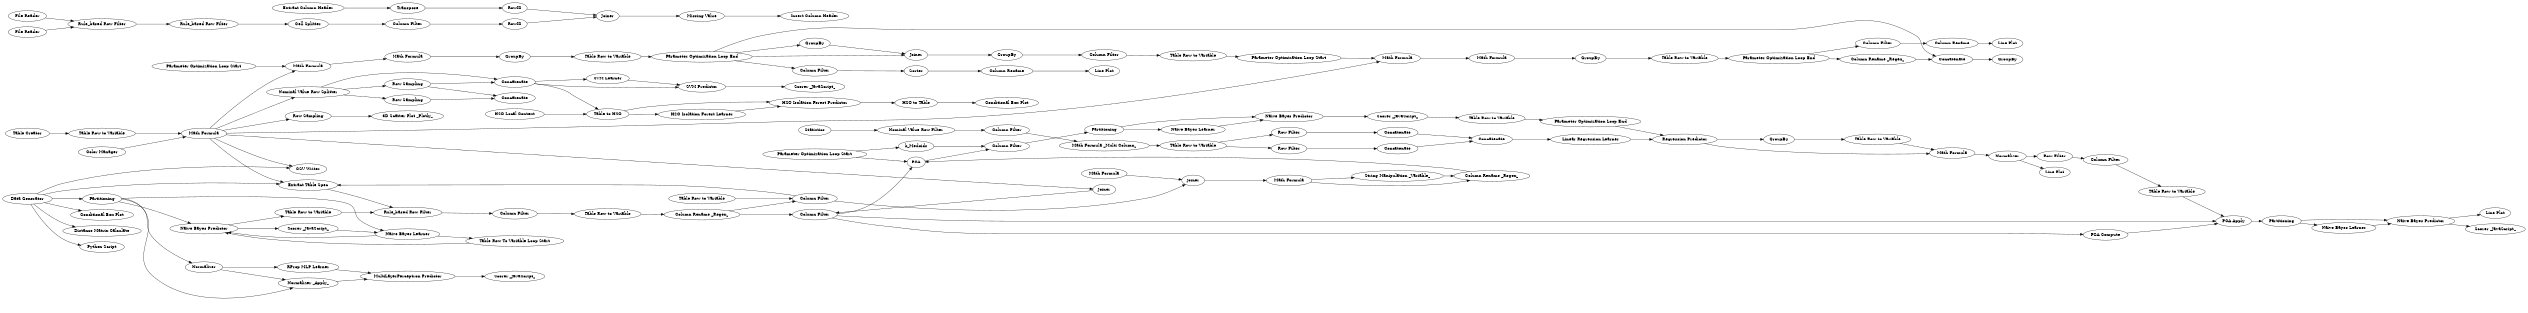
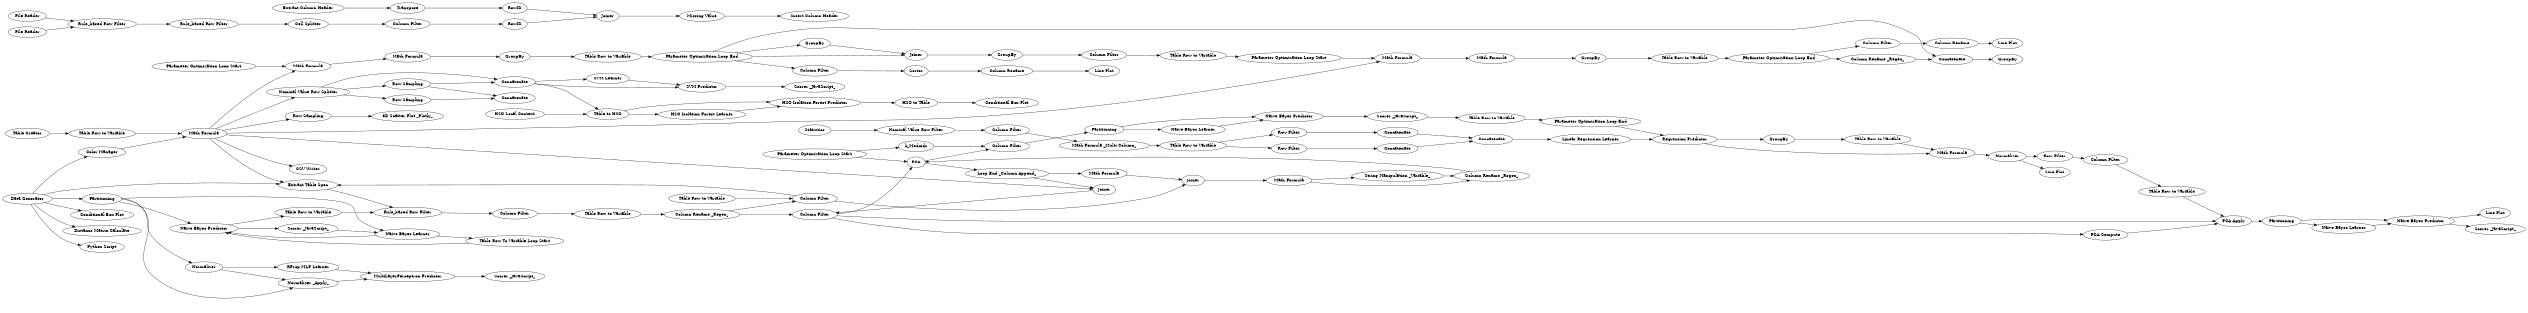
(160, 169) -> (56, 172)
none -> (1007, 174)
